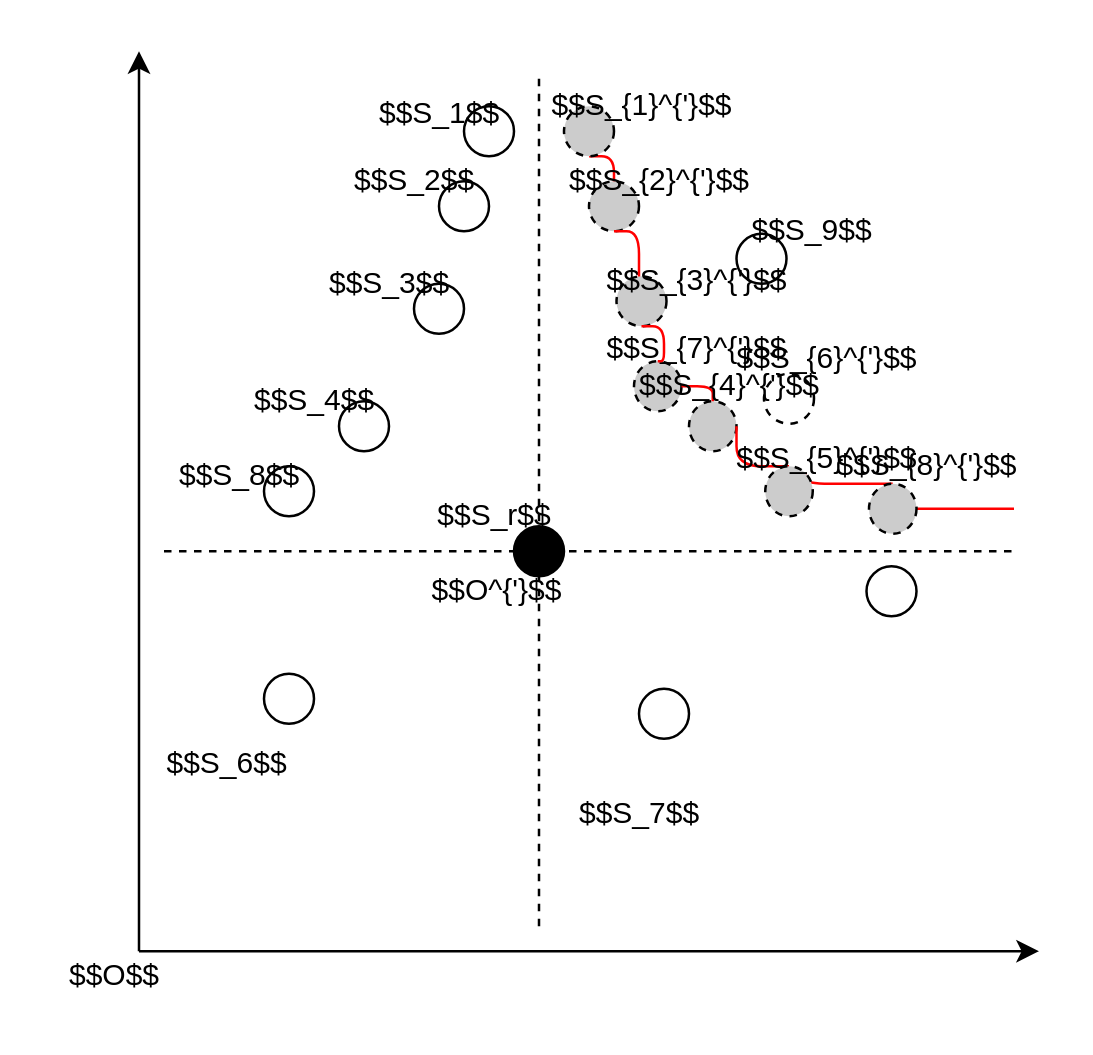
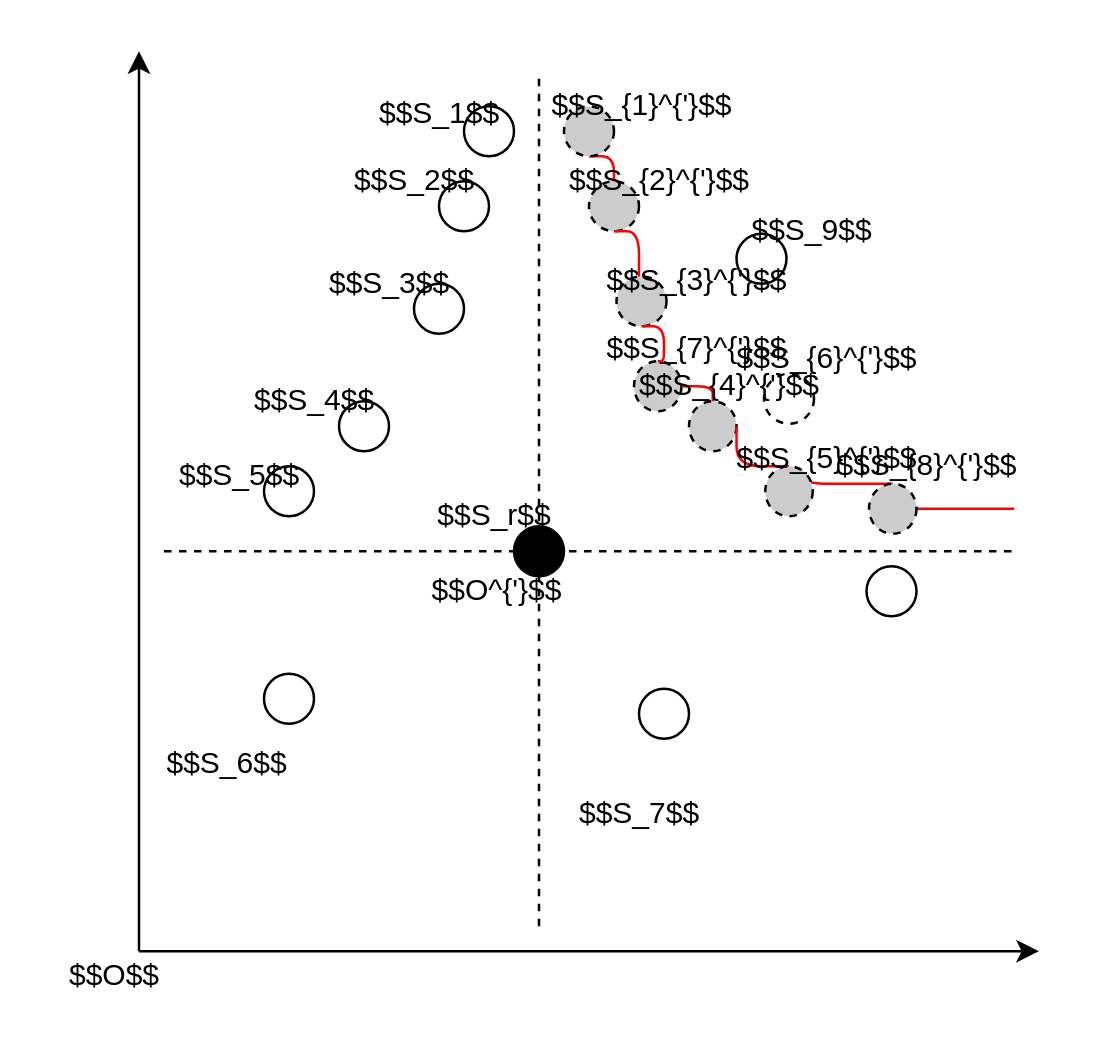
(240, 476) -> (240, 476)
